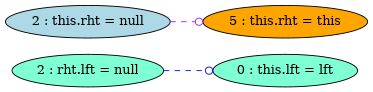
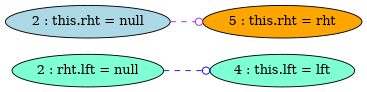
(285, 22) -> (282, 22)
(285, 71) -> (282, 71)
